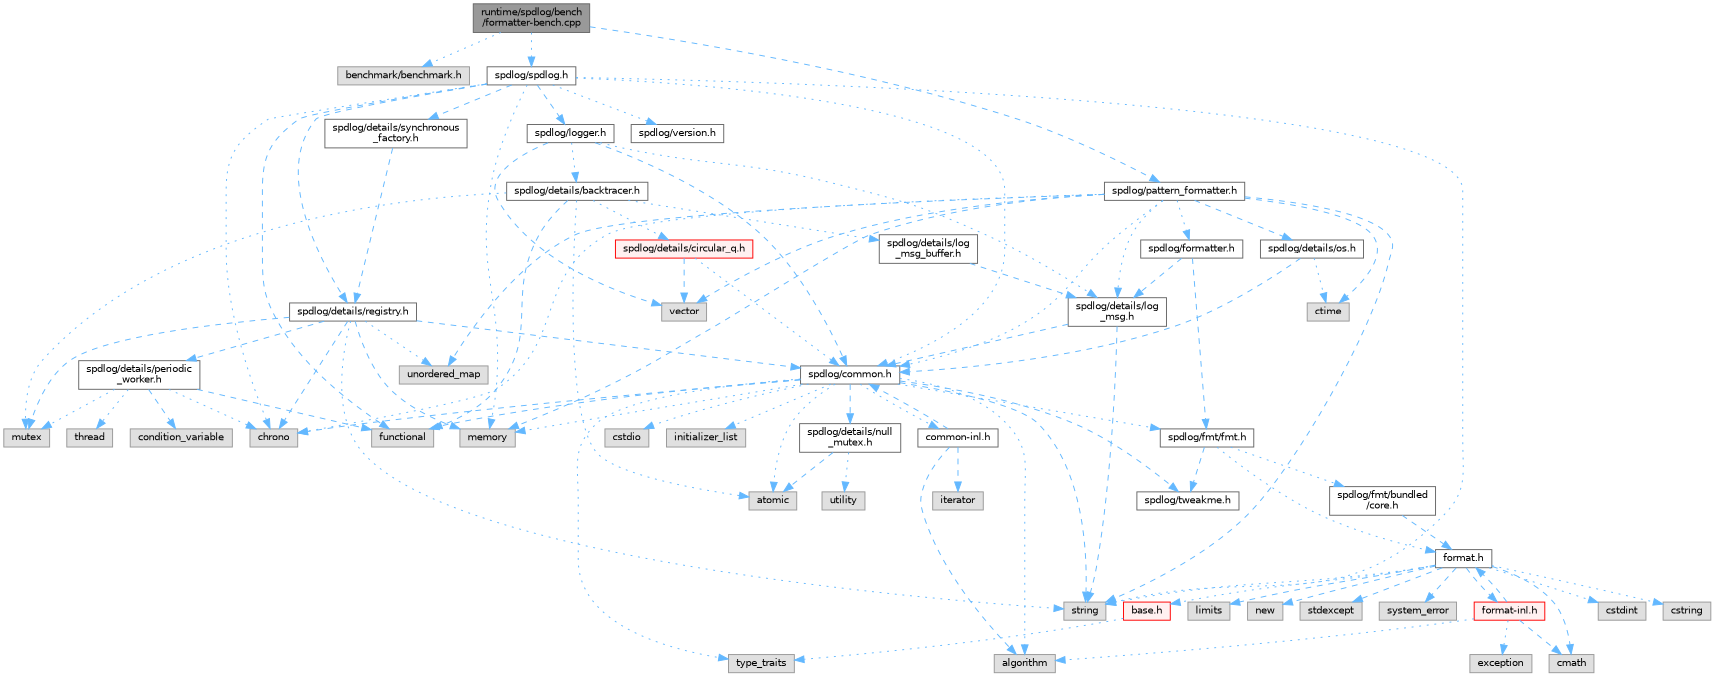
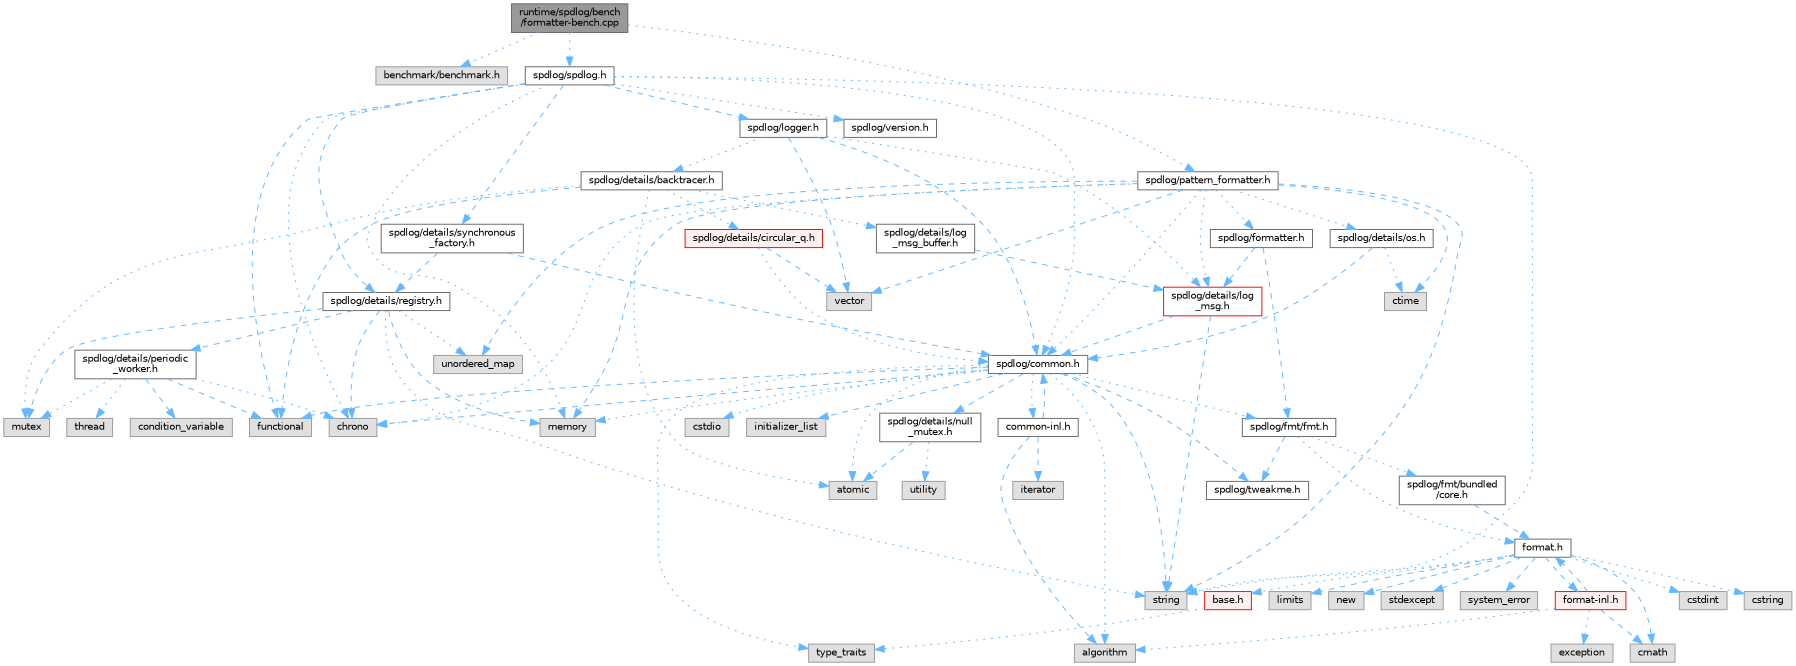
(877, 80) -> (914, 72)
(1239, 218) -> (1290, 208)
(1117, 312) -> (1213, 302)
(604, 344) -> (743, 307)
(783, 405) -> (916, 395)
